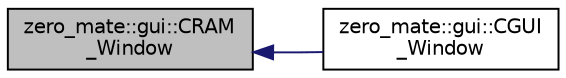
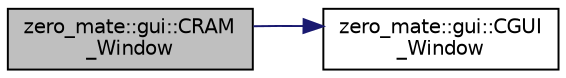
(298, 52) -> (278, 26)
